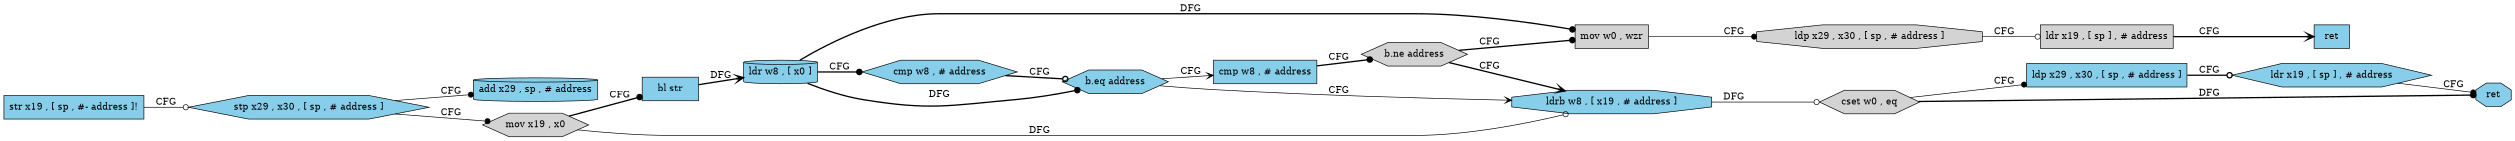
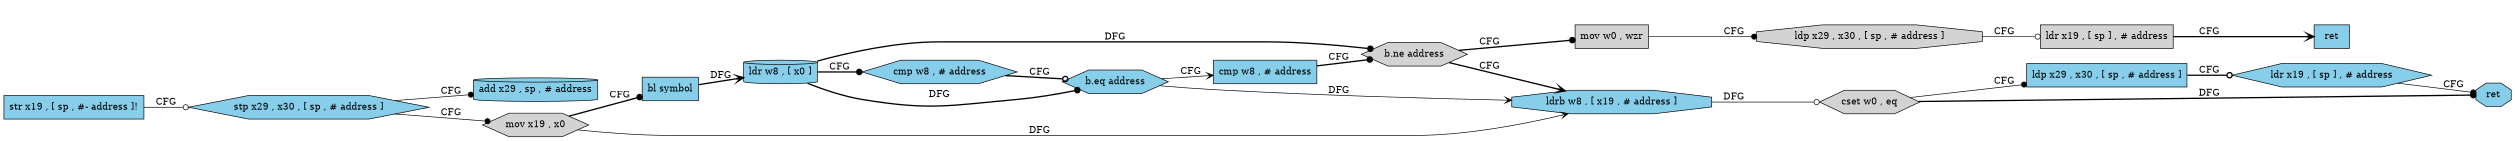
(1181, 14) -> (1092, 42)
(670, 89) -> (670, 89)
(1339, 91) -> (1339, 91)
(1071, 135) -> (1071, 135)
